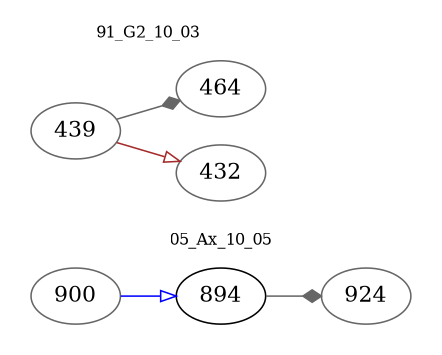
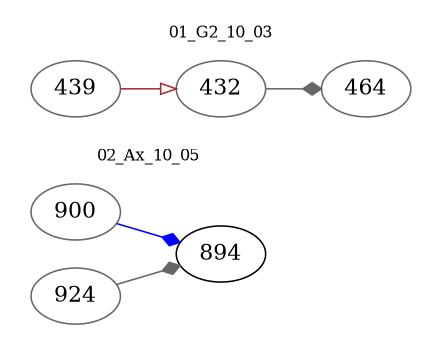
(148, 34) -> (221, 34)
(139, 113) -> (284, 89)
(221, 241) -> (148, 157)
(141, 296) -> (139, 230)
(284, 296) -> (139, 278)
